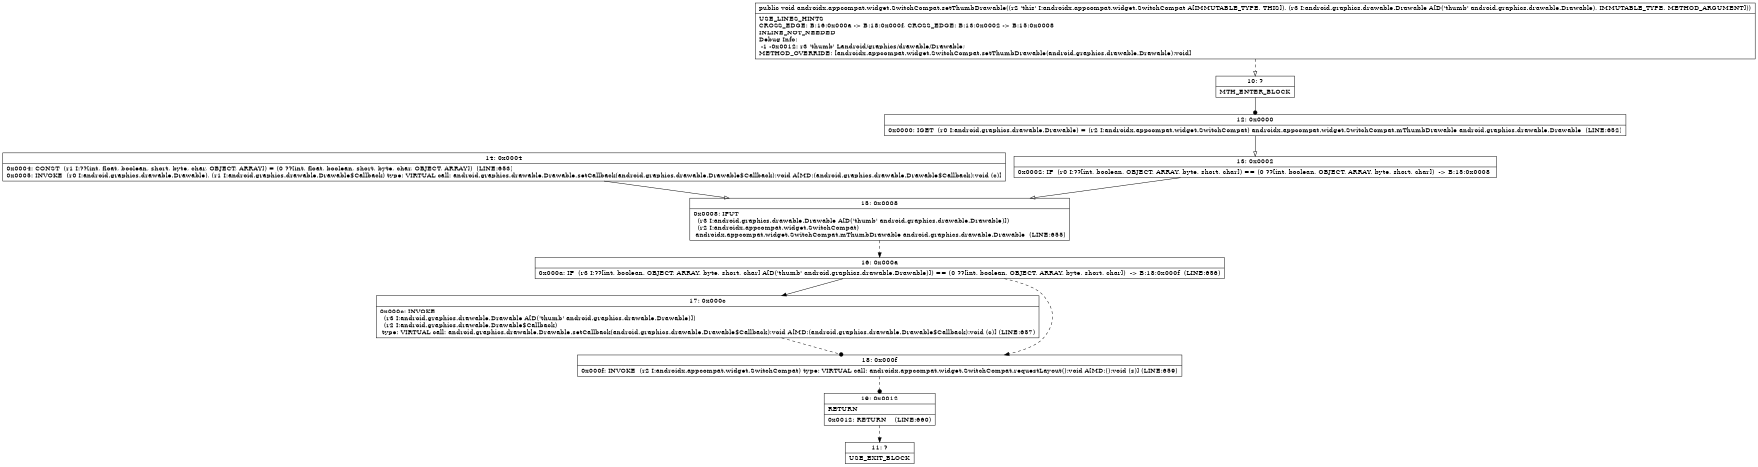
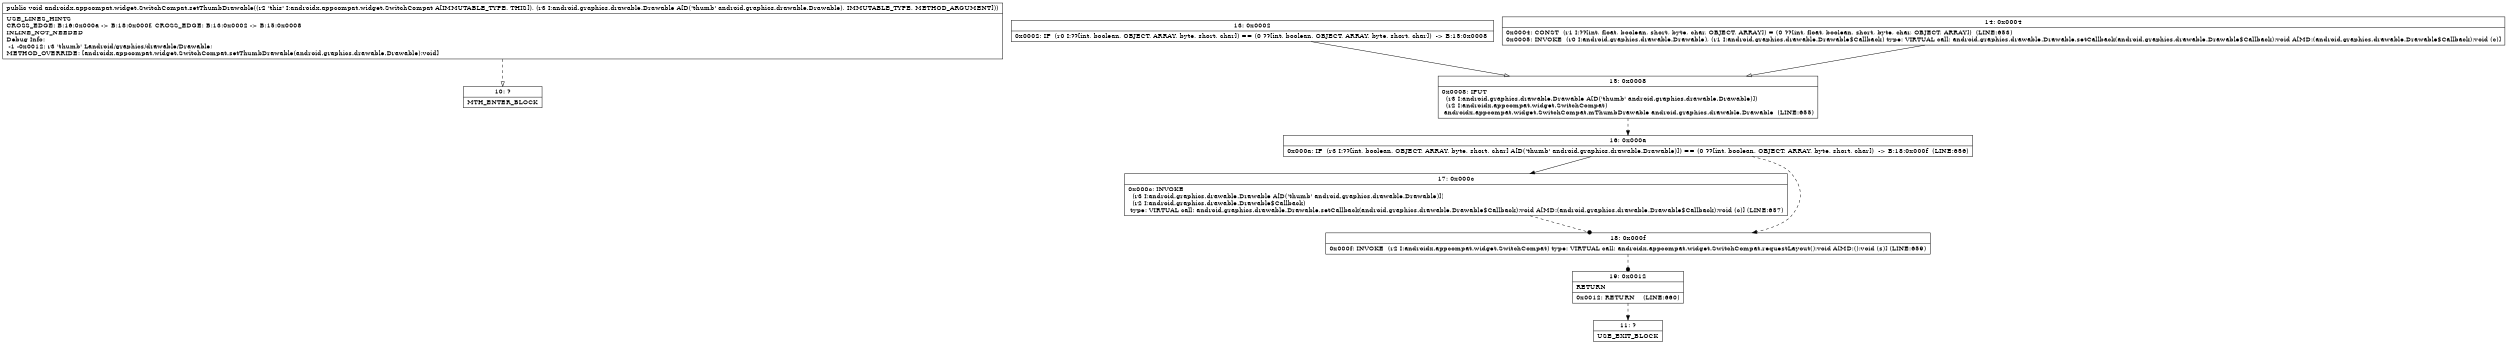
(1255, 125) -> none
